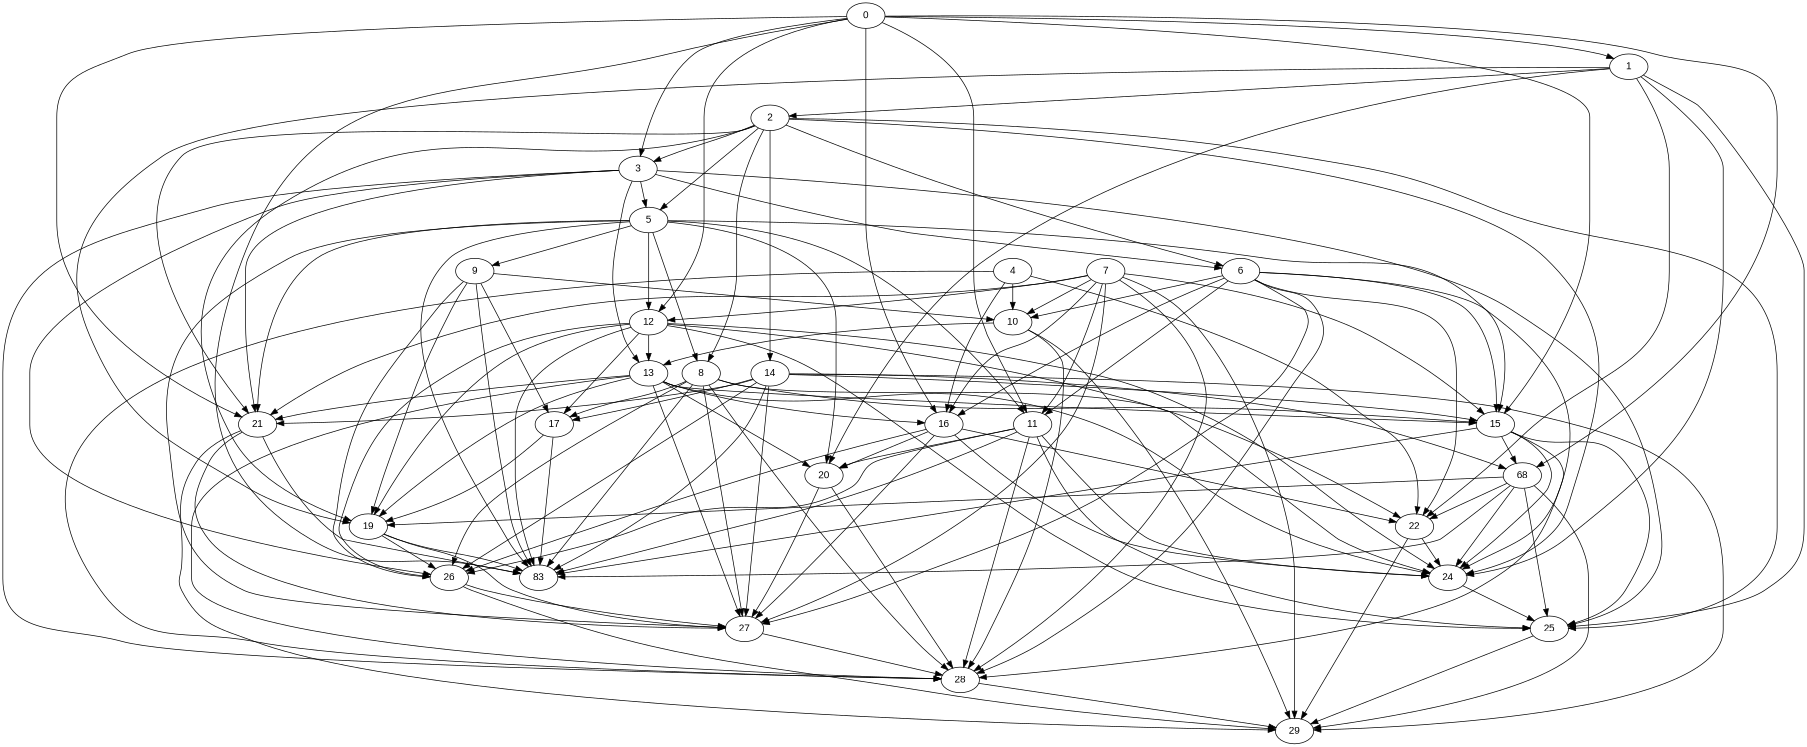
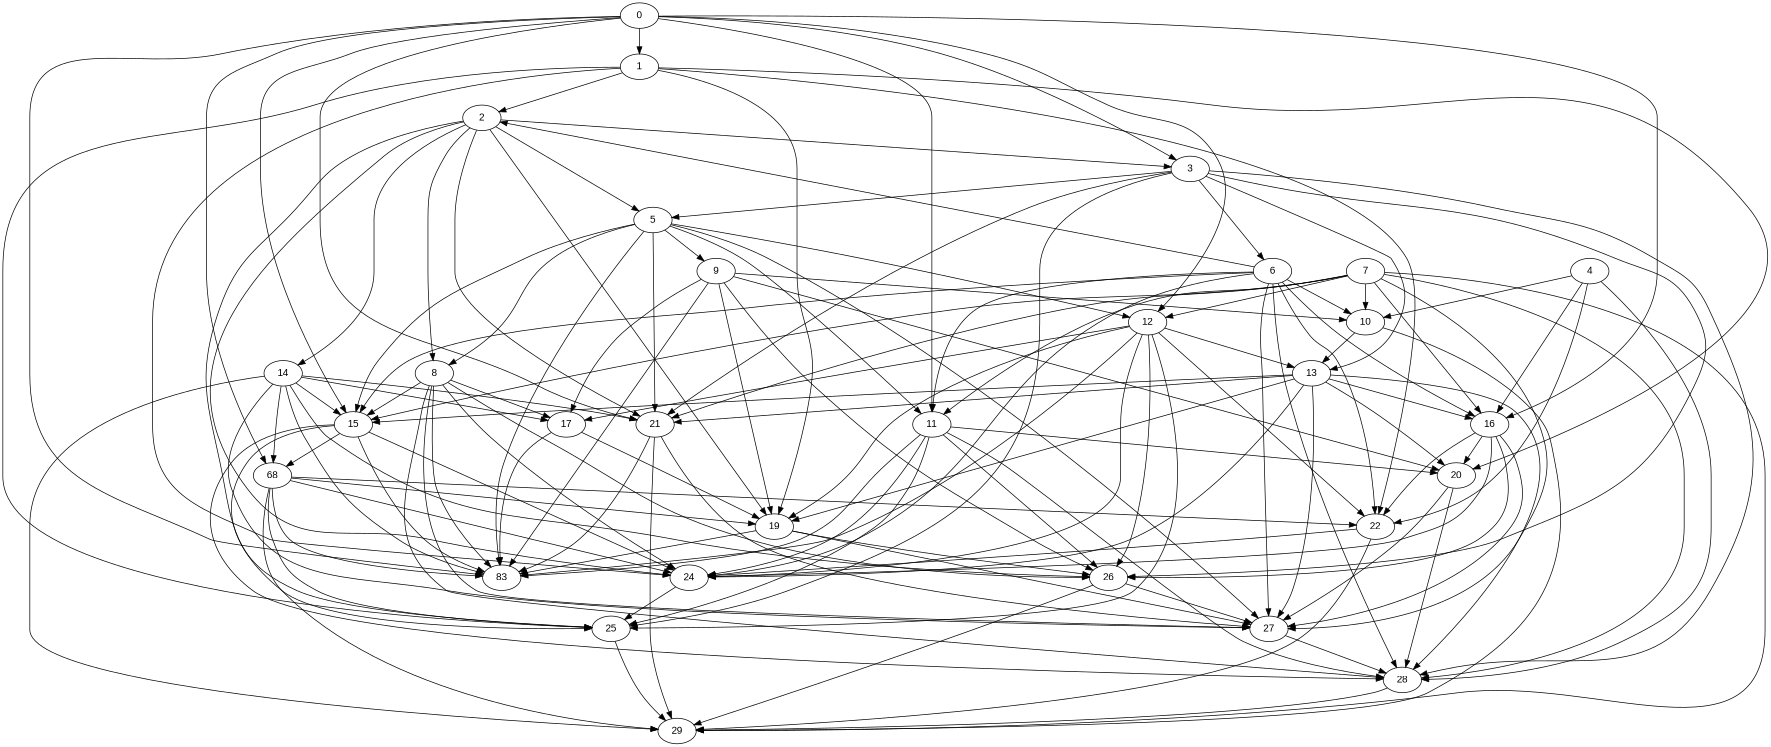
(1009, 205) -> (862, 192)
(824, 285) -> (1083, 372)
(1047, 486) -> none
